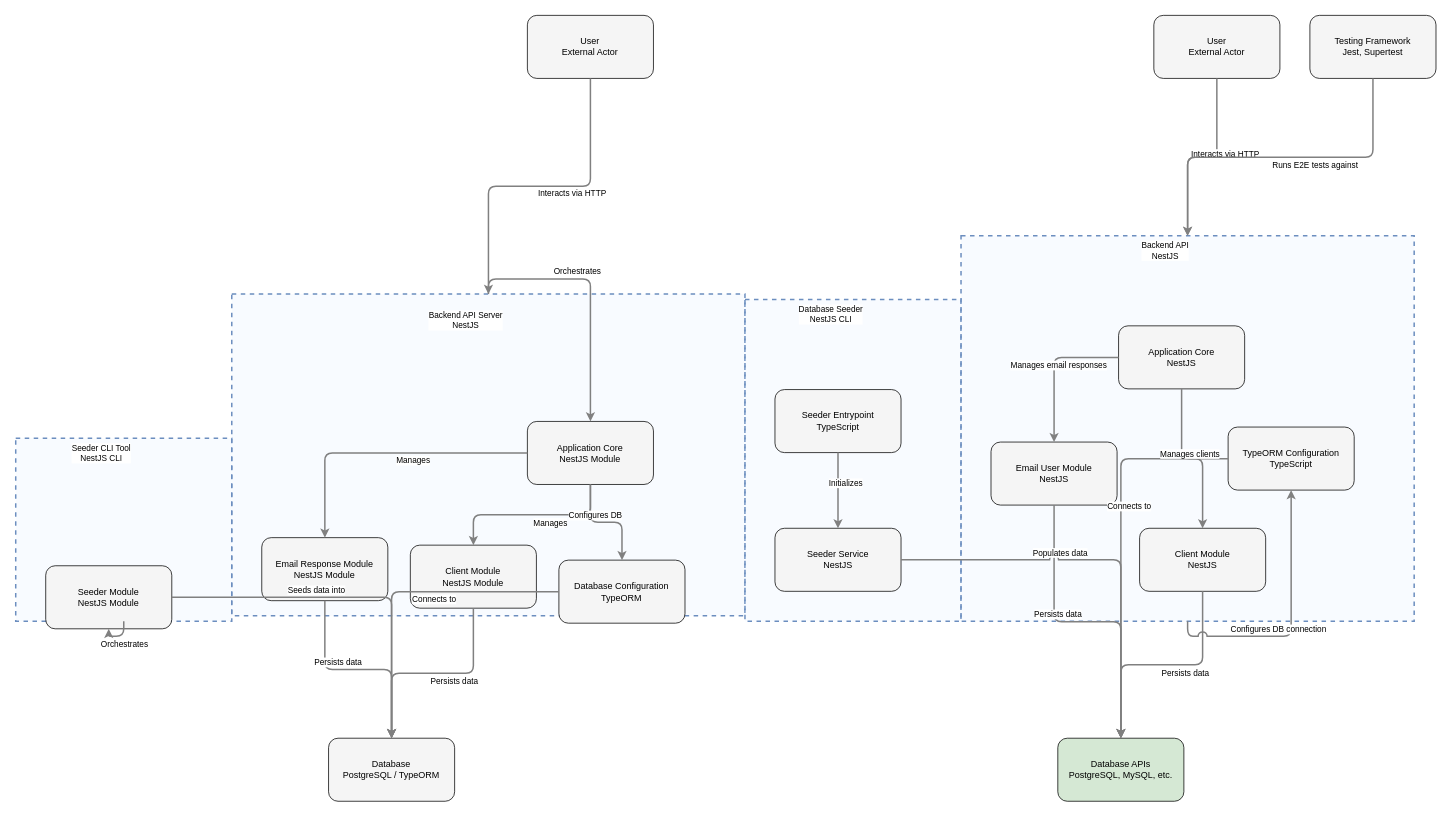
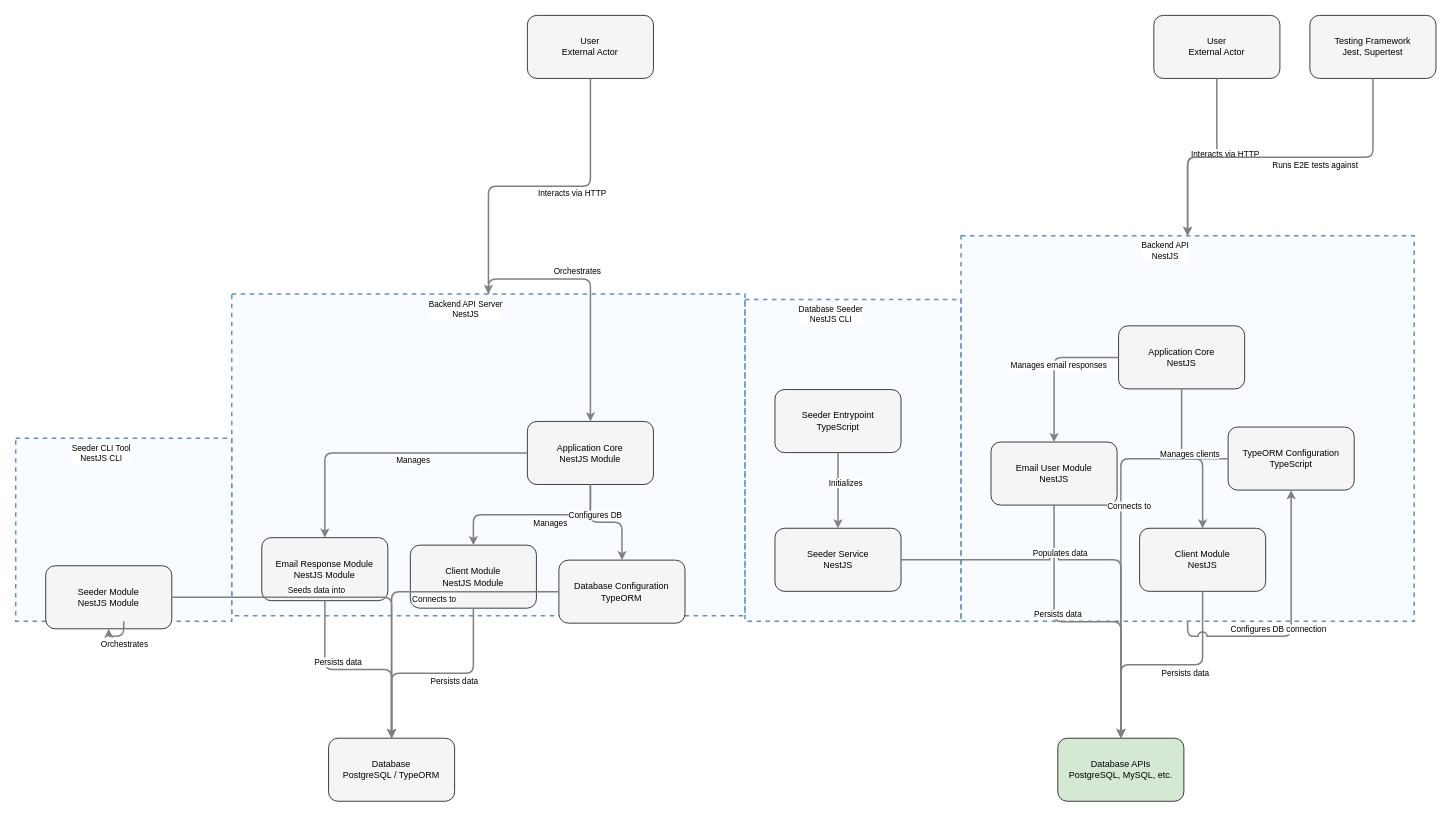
(466, 320) -> (466, 309)
